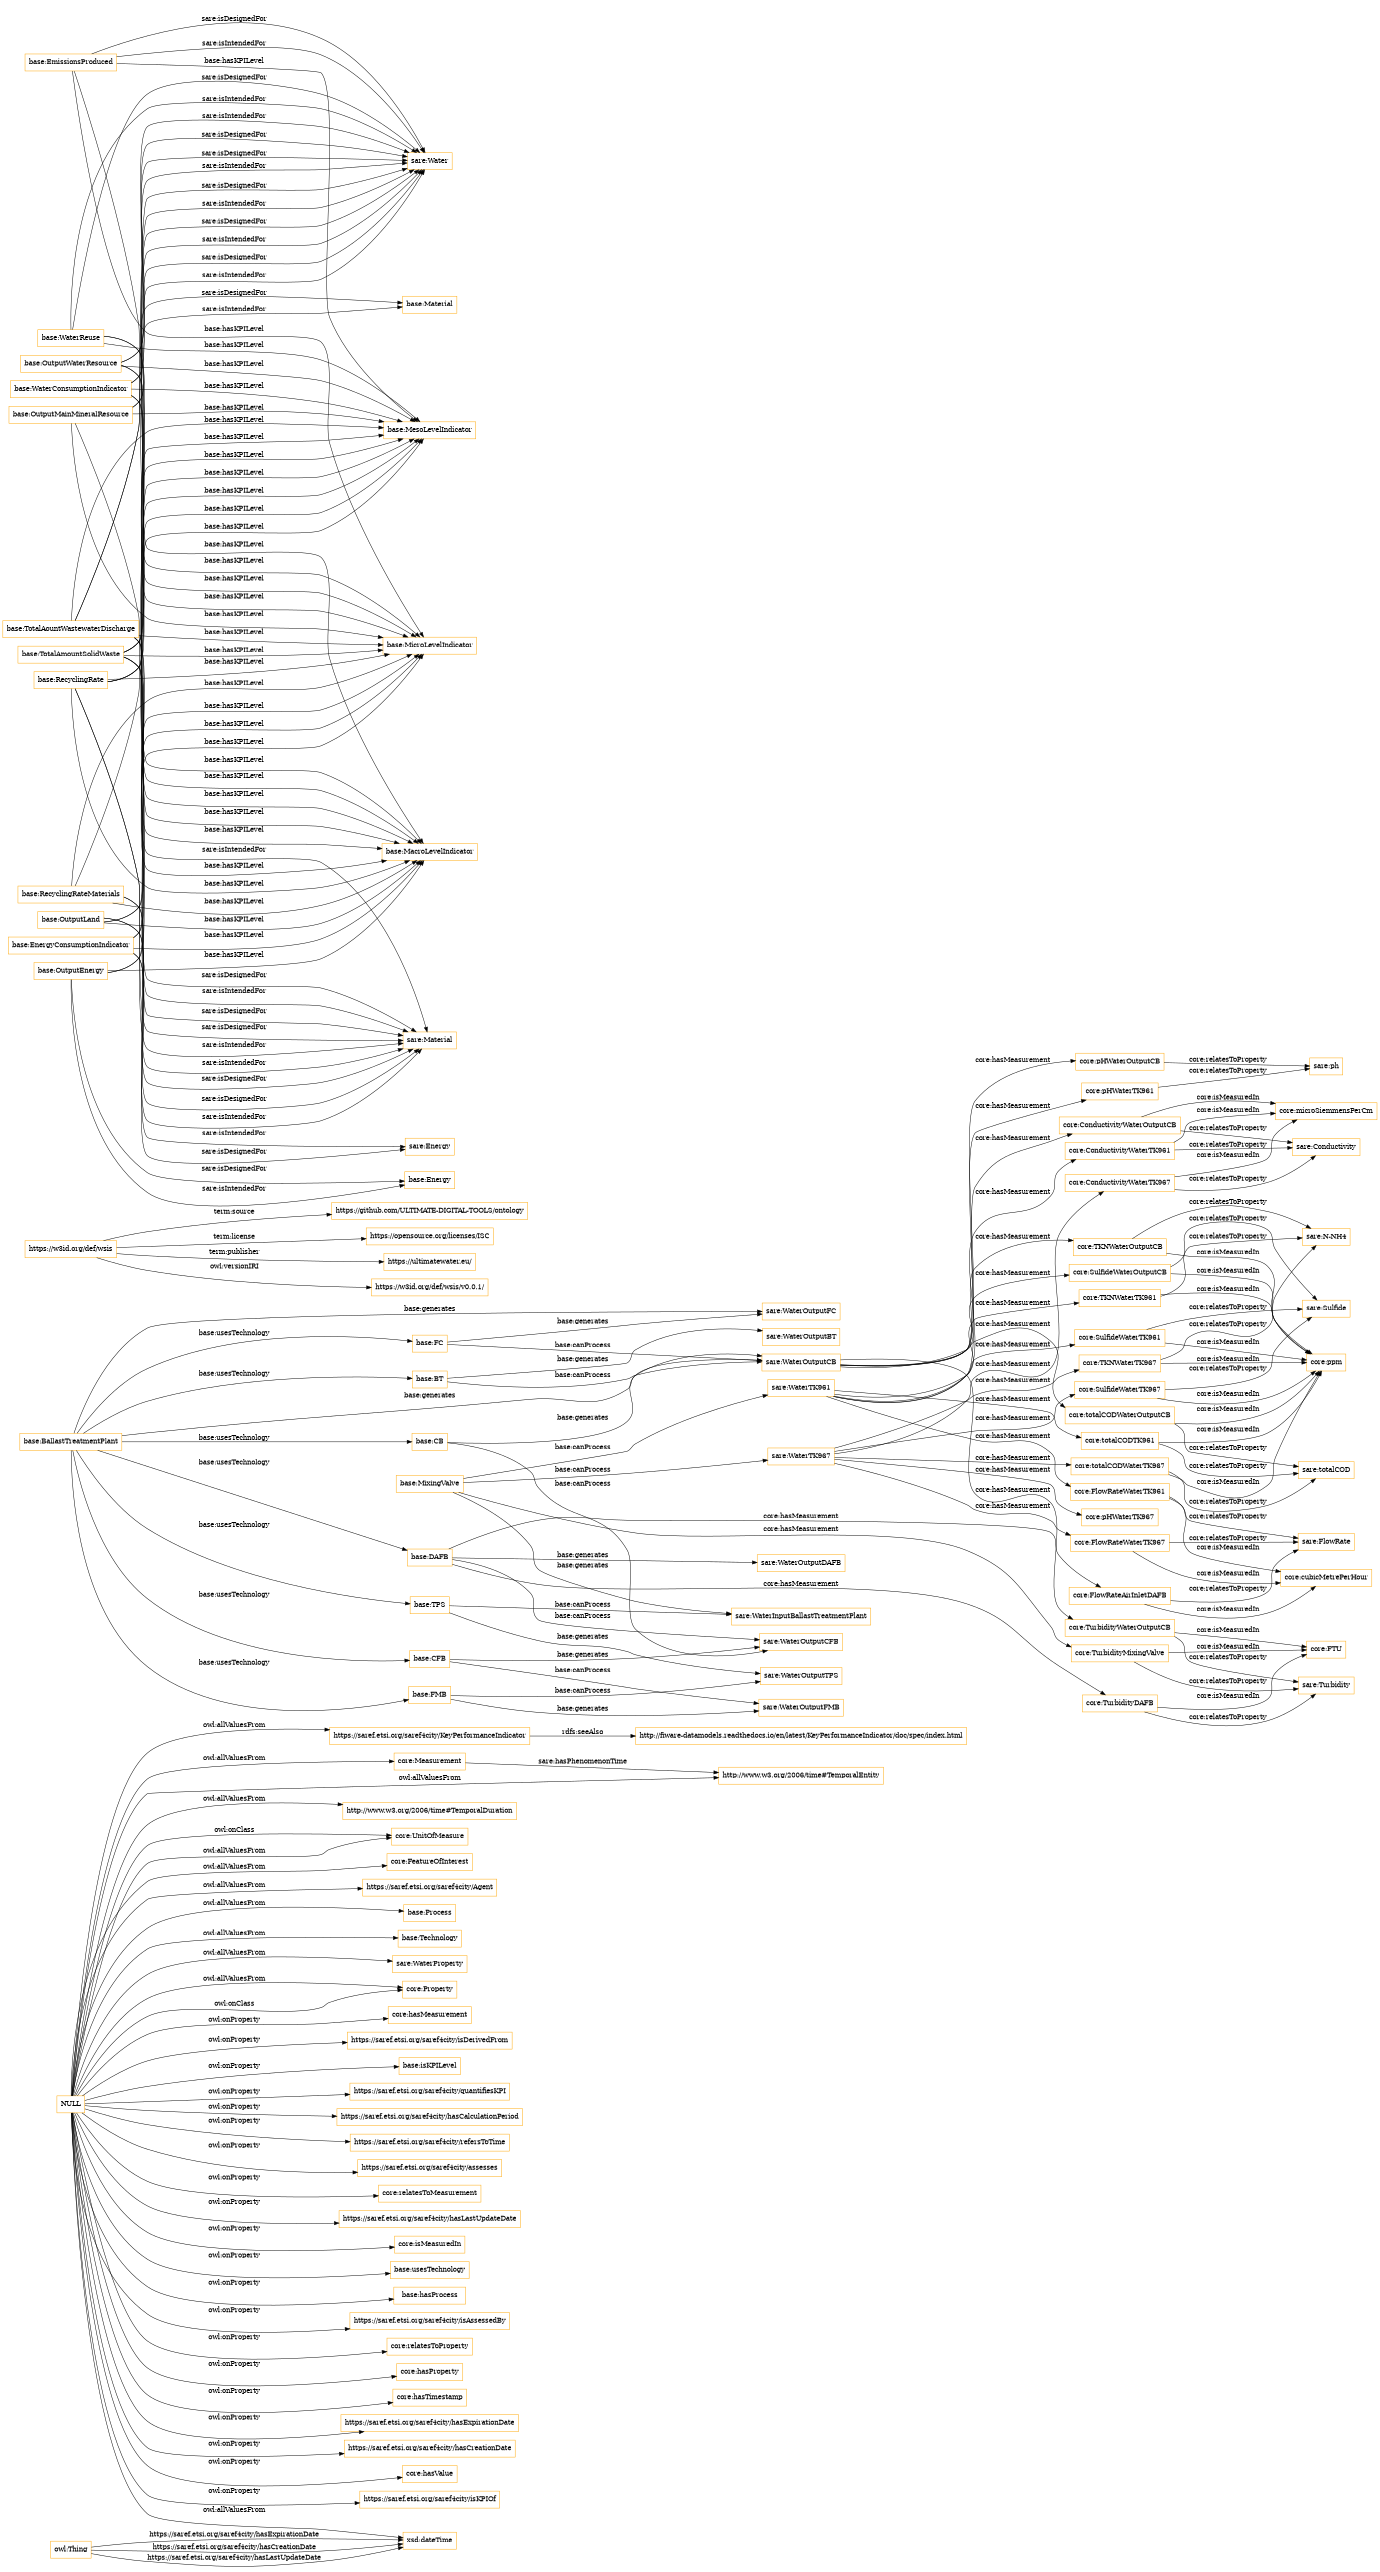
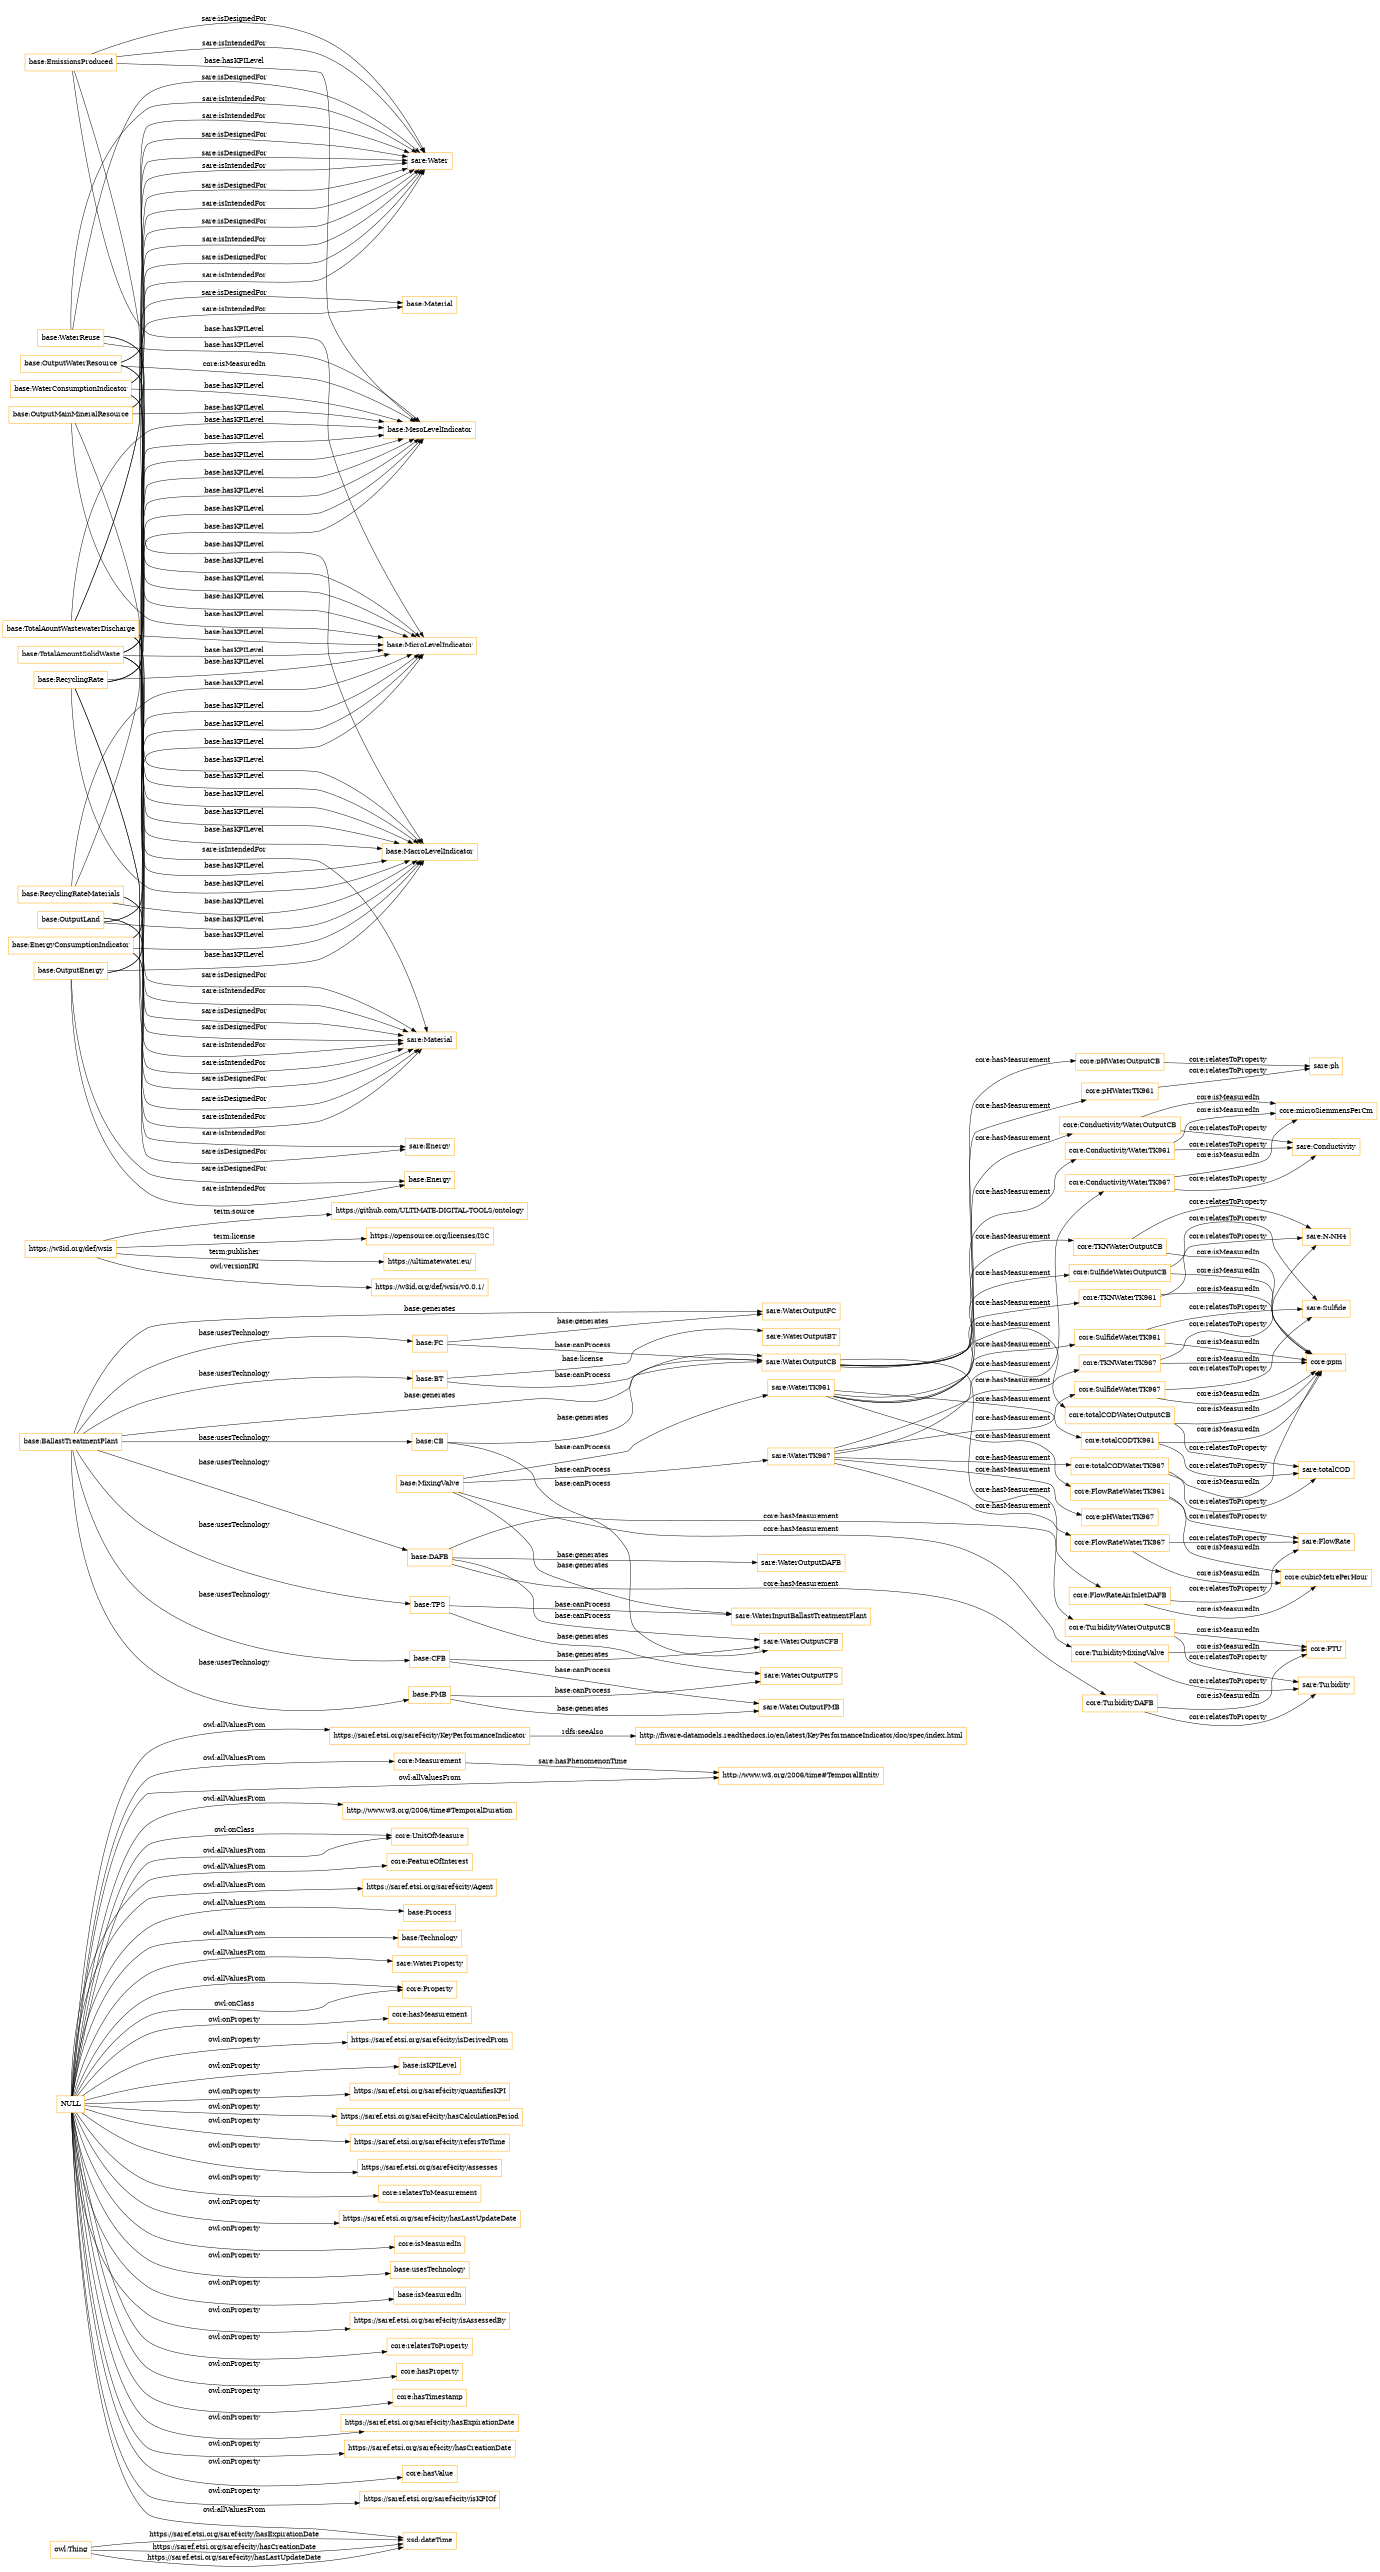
(234, 364) -> (234, 364)
(583, 1359) -> (583, 1359)
(430, 2296) -> (430, 2296)
